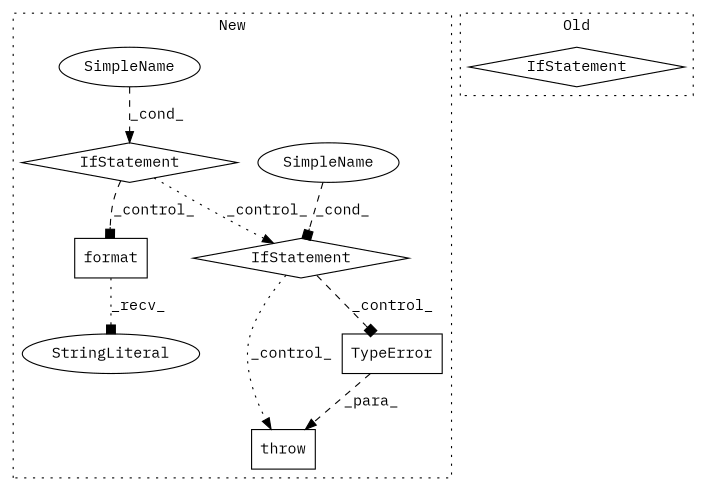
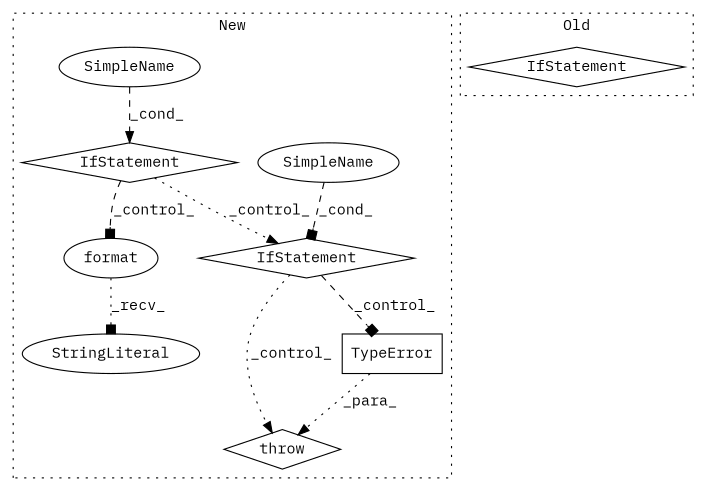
(111, 258) -> (111, 258)
(342, 398) -> (338, 401)
(283, 449) -> (282, 449)
